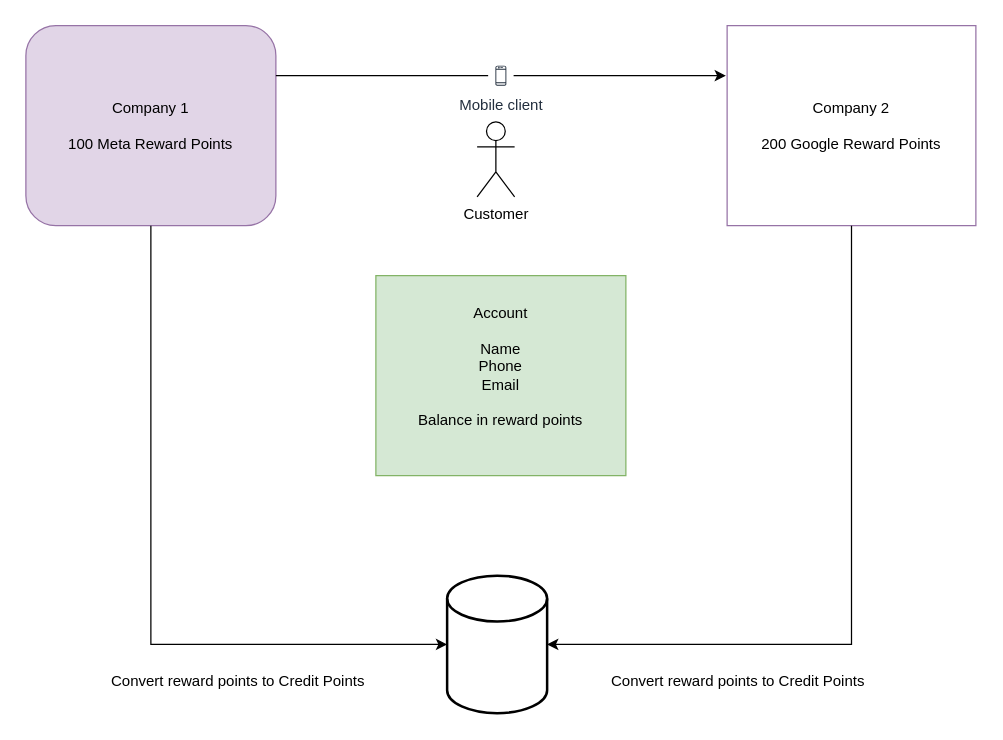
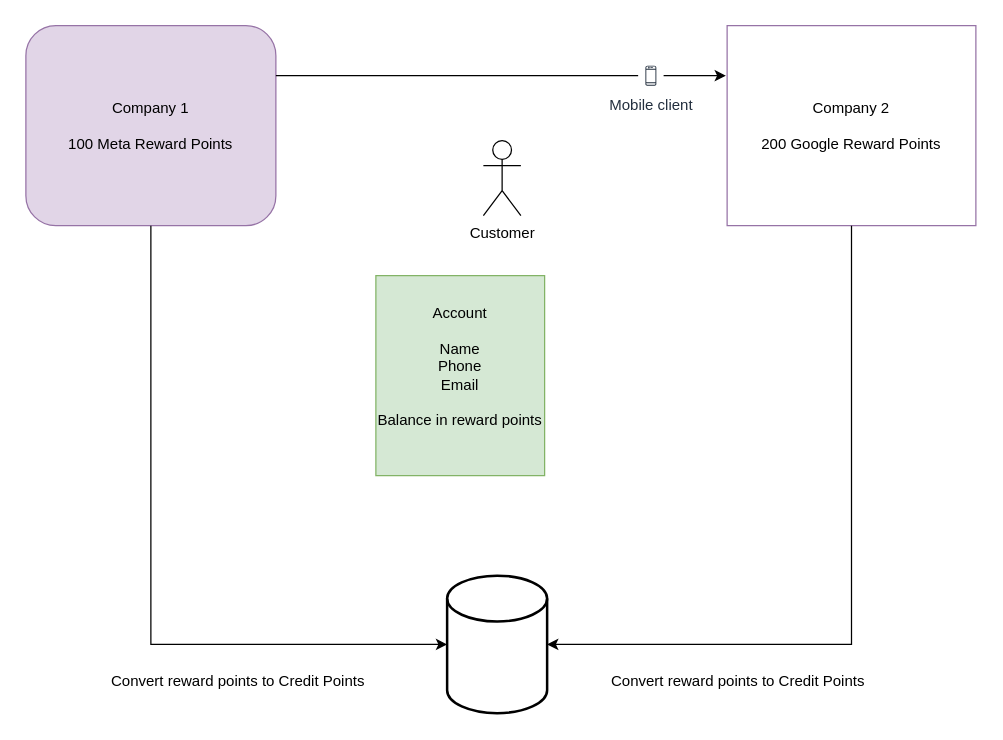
(501, 76) -> (651, 76)
(496, 159) -> (502, 178)
(501, 376) -> (460, 376)
